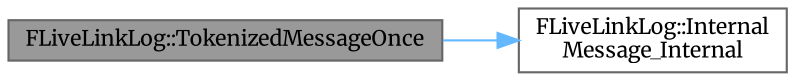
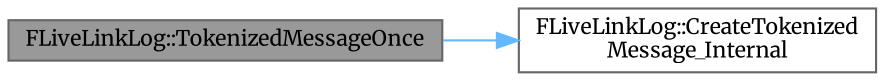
(653, 40) -> (697, 40)
